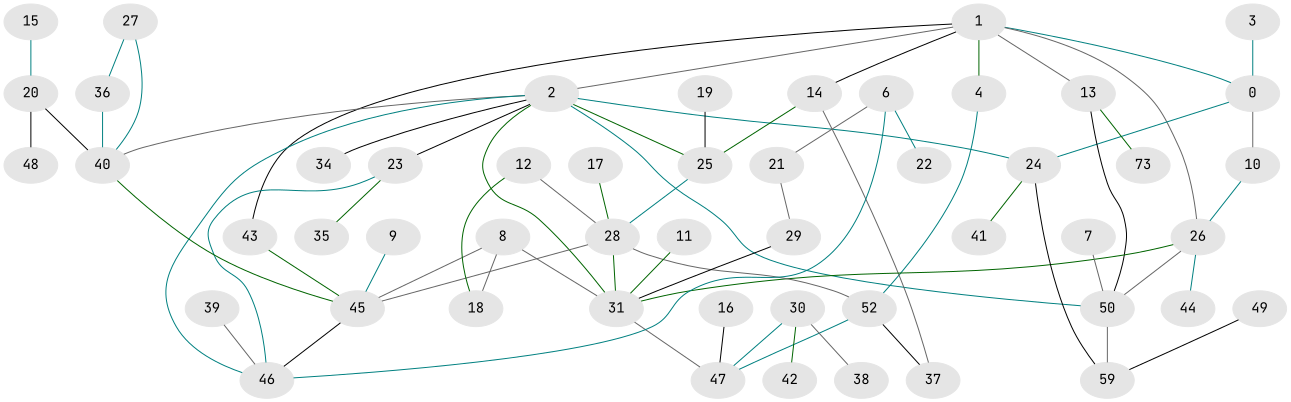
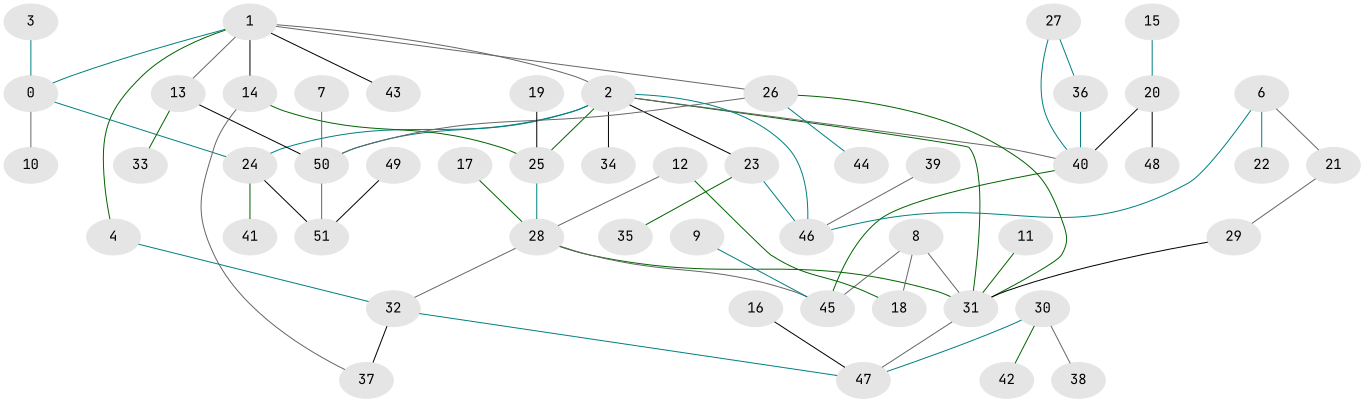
(1143, 165) -> (140, 165)
(1225, 201) -> none
(304, 273) -> none
(869, 309) -> (393, 309)
(312, 345) -> none
(1107, 380) -> (322, 237)
